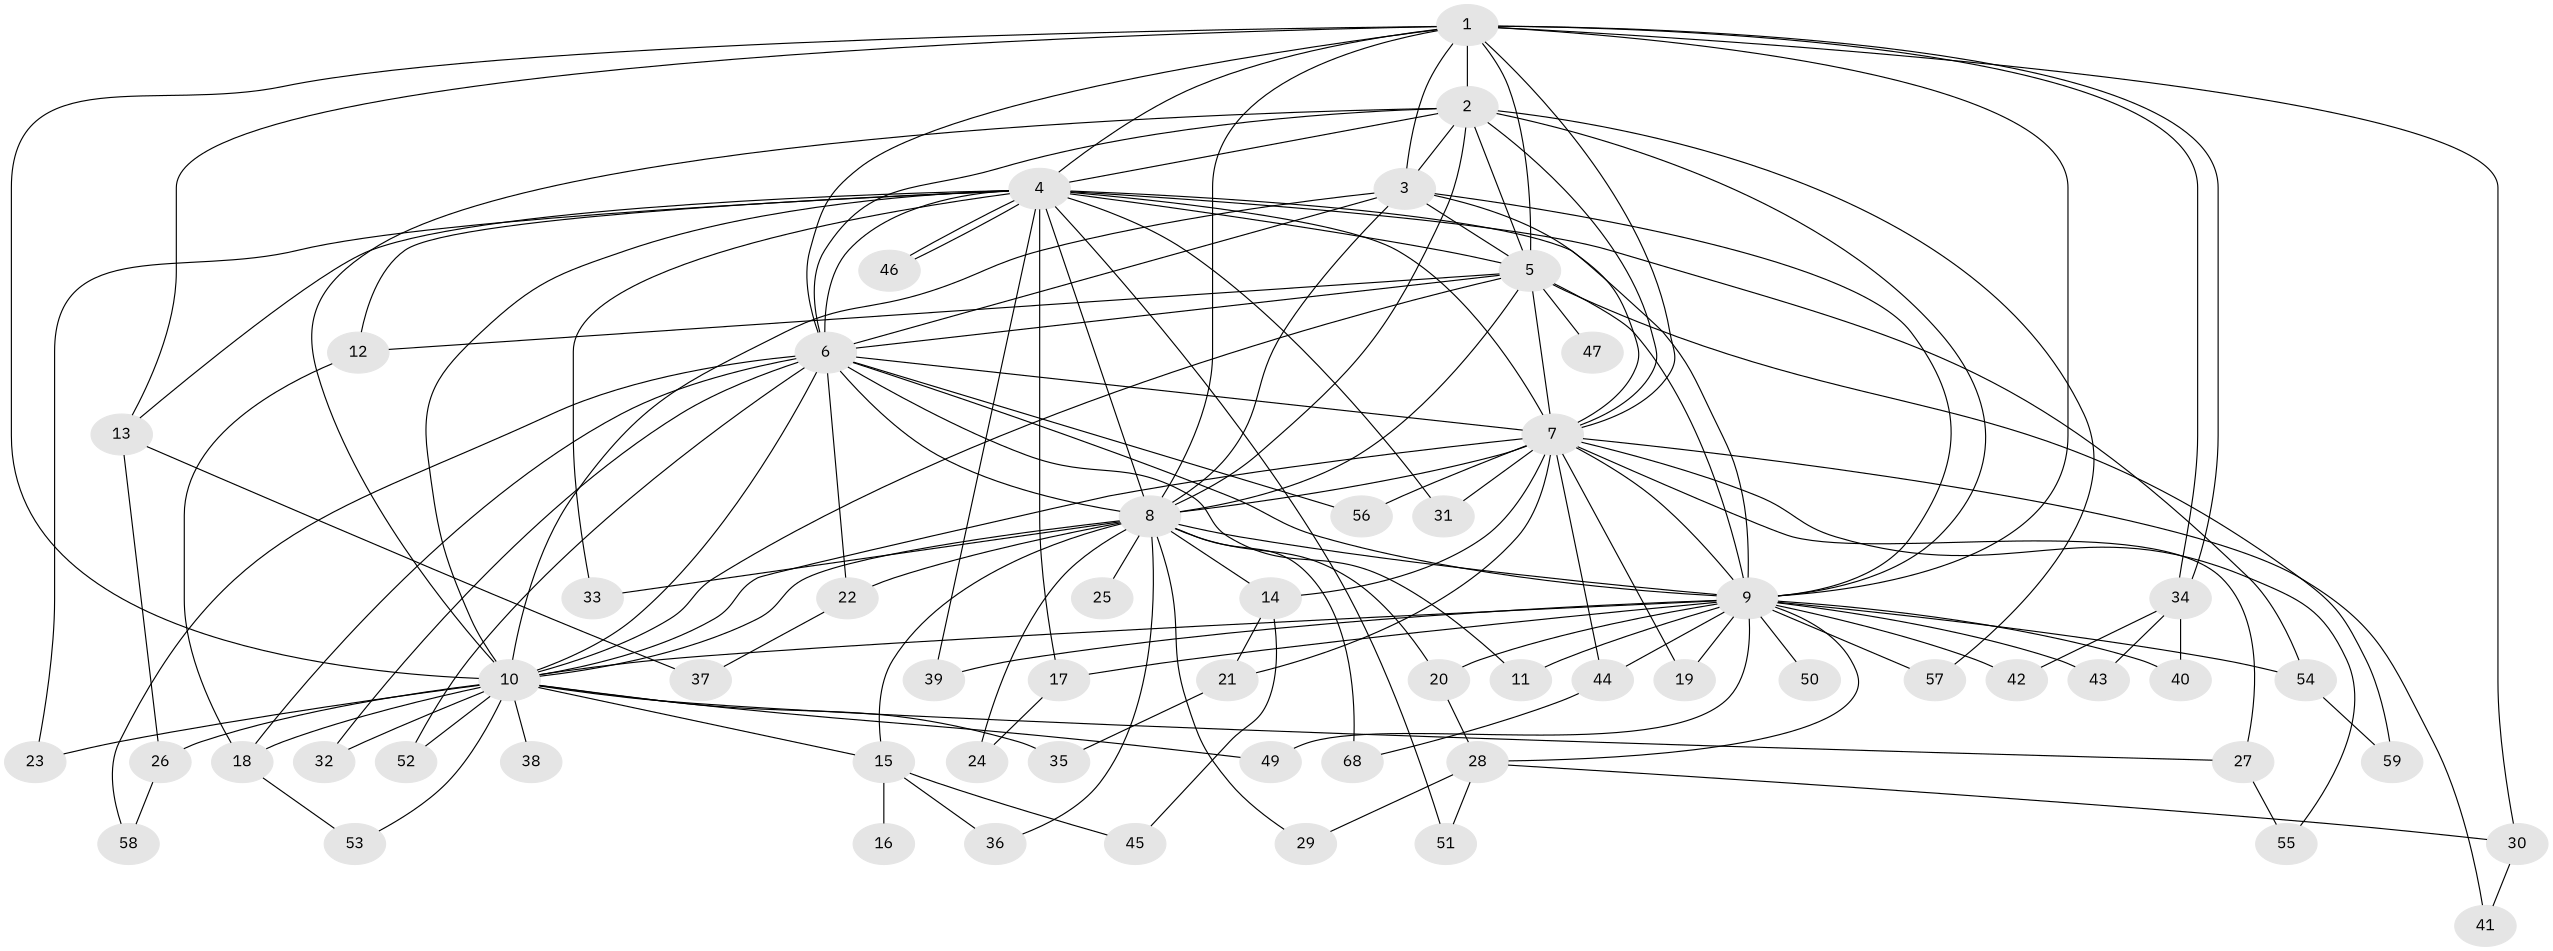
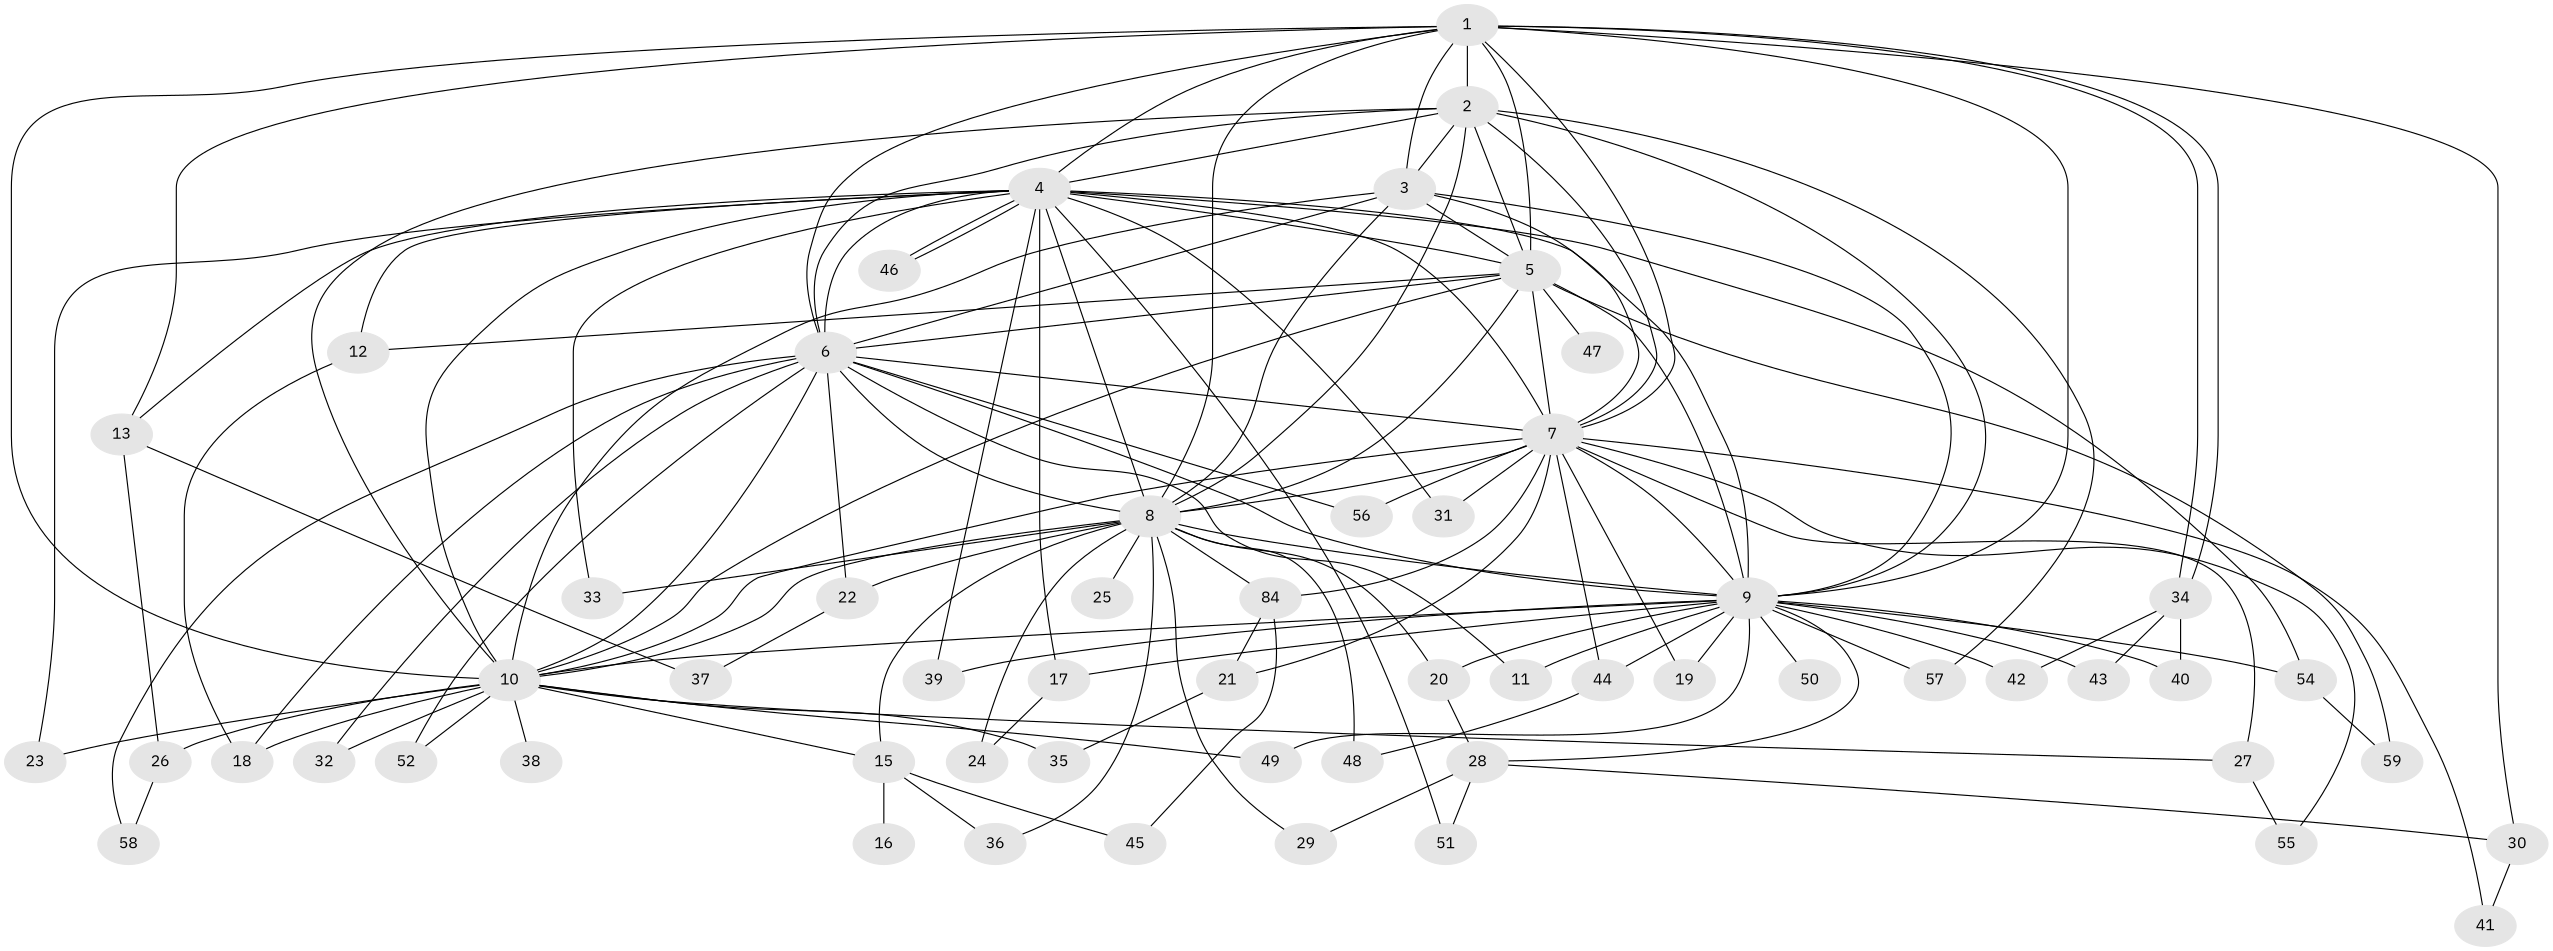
(1271, 598) -> (1271, 598)
(1352, 762) -> (1352, 762)
(355, 844) -> none
